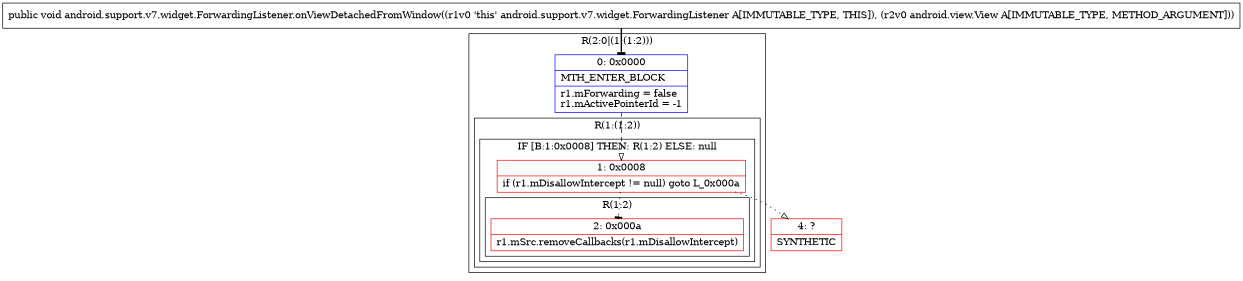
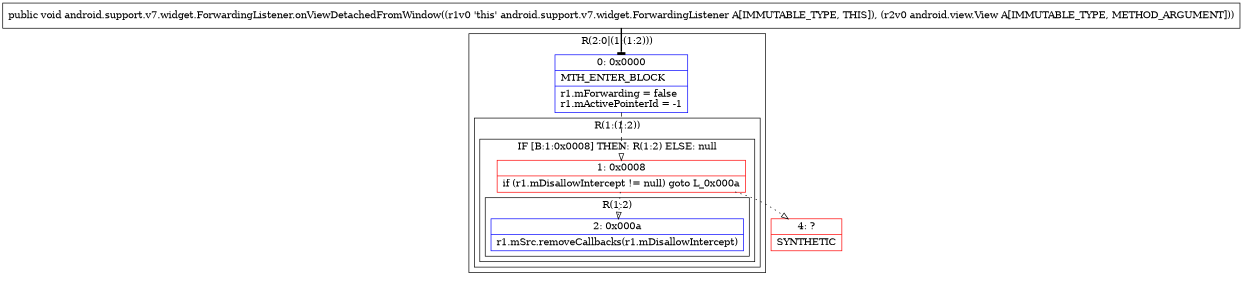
(619, 204) -> (619, 204)
(617, 235) -> (617, 235)
